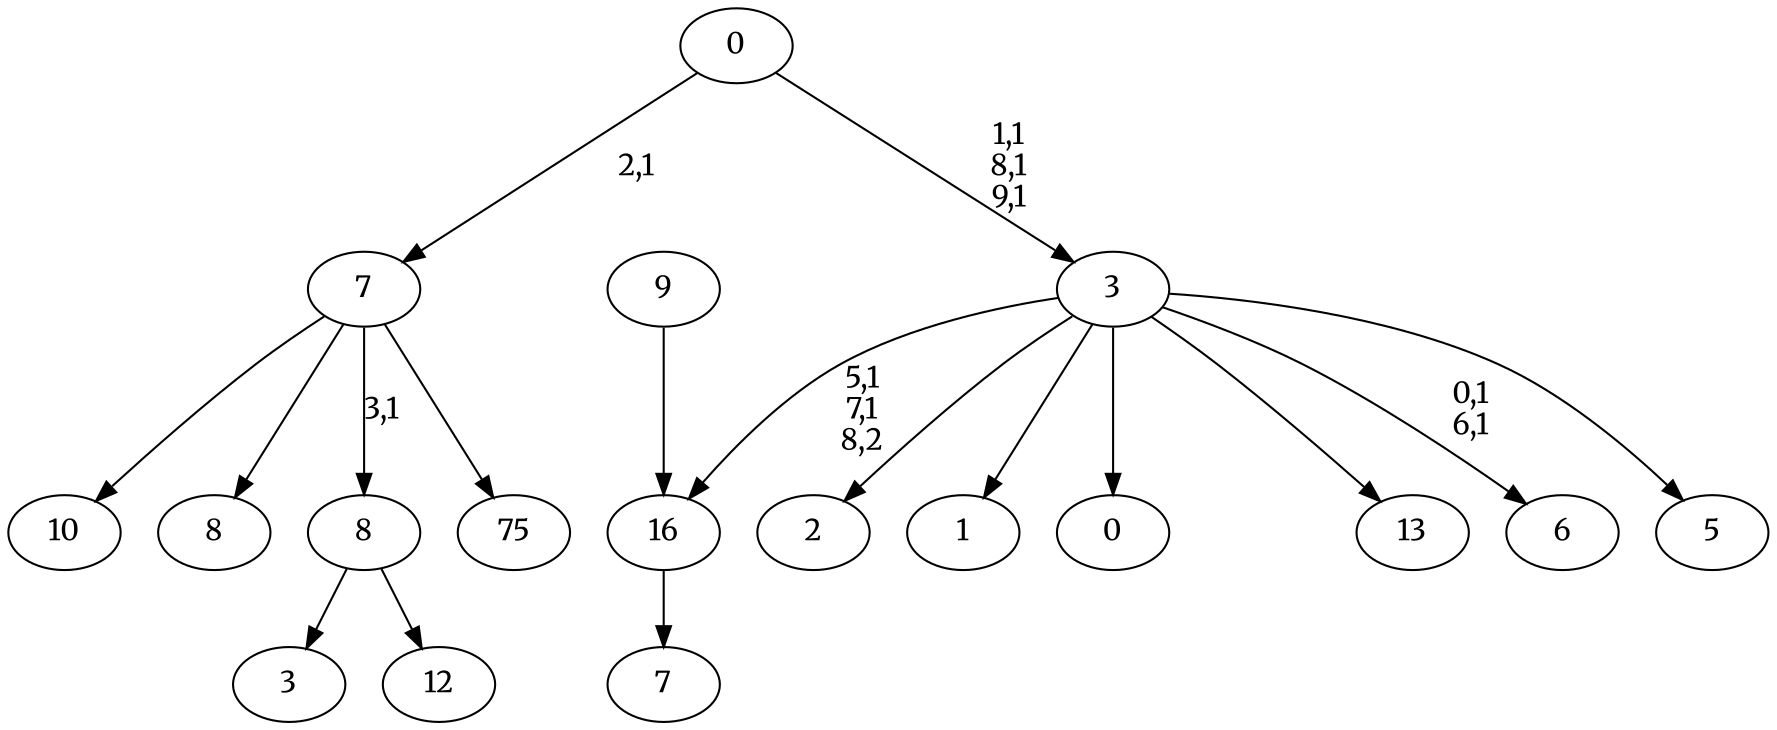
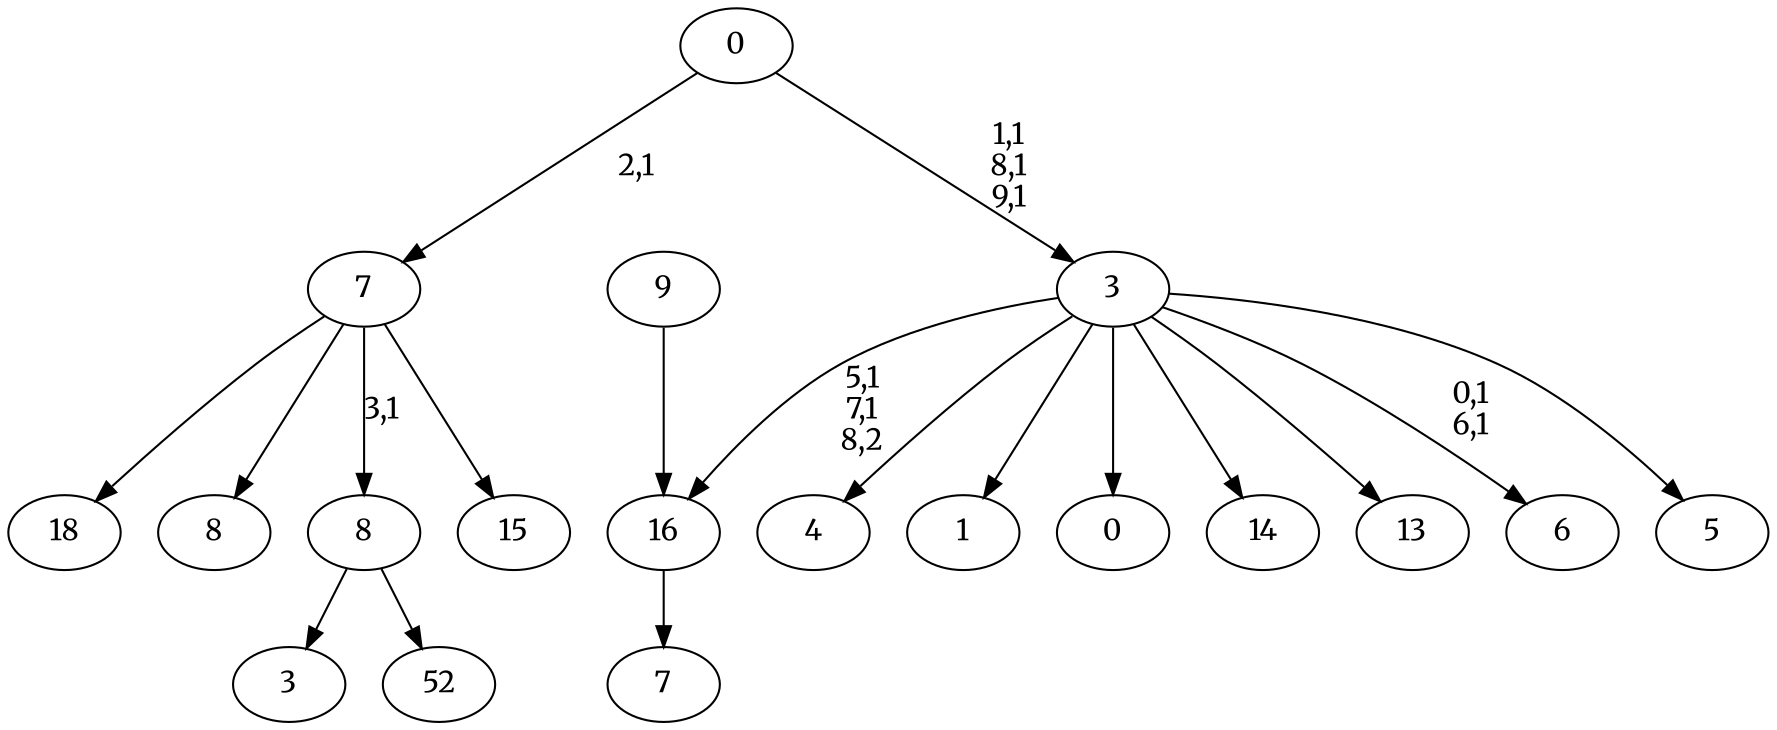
(64, 533) -> (64, 533)
(514, 533) -> (514, 533)
(813, 533) -> (813, 533)
none -> (1263, 533)
(439, 685) -> (439, 685)
